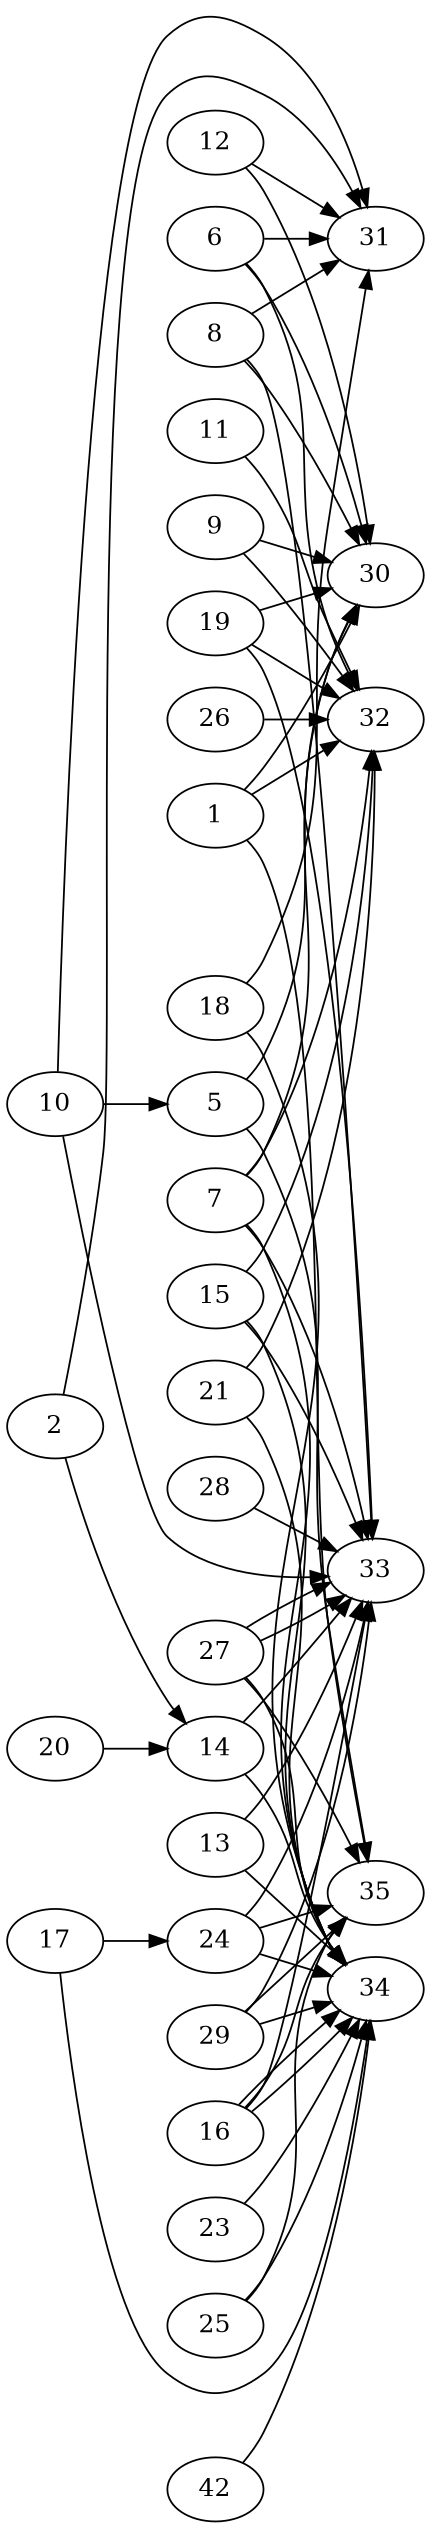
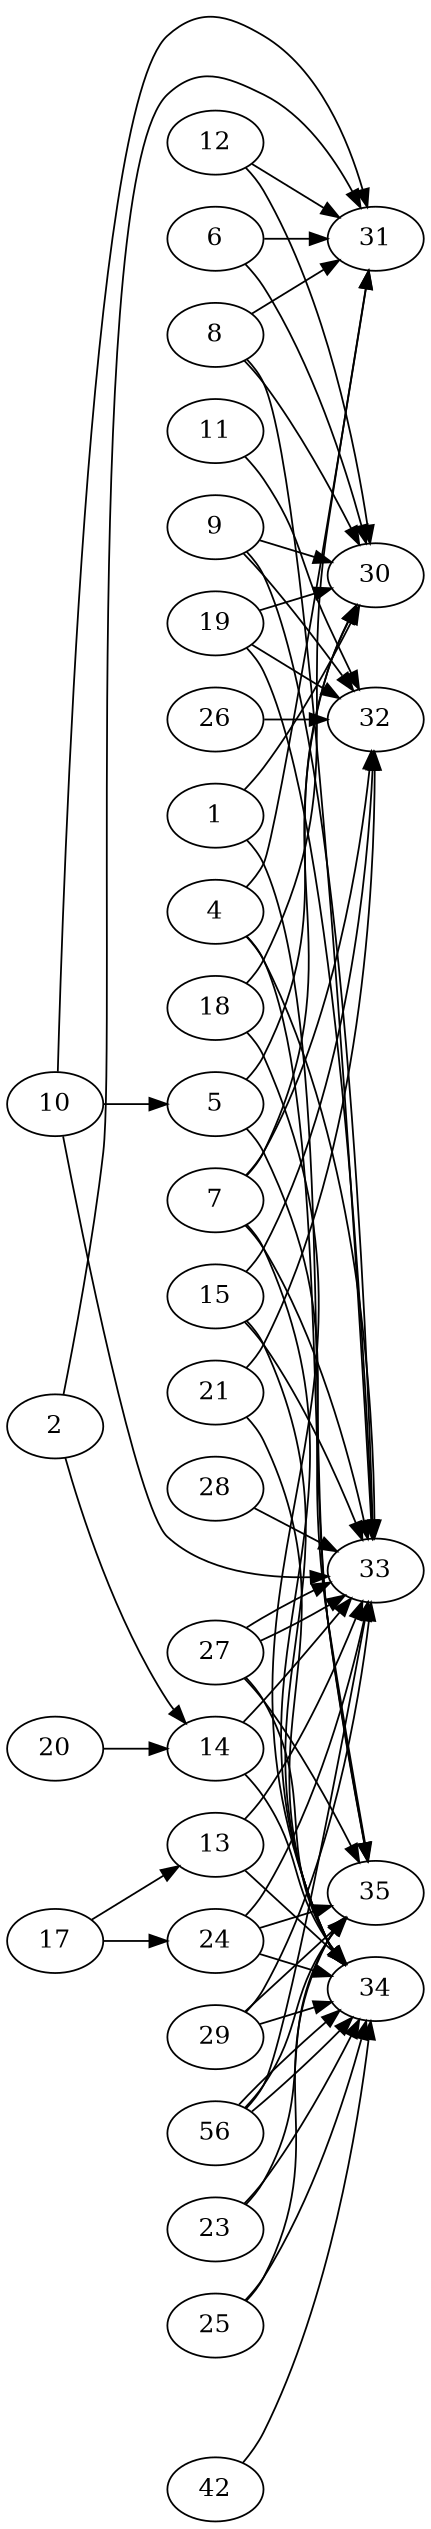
(304, 466) -> none
(283, 776) -> none
none -> (215, 912)
none -> (344, 1029)
none -> (295, 2070)
(215, 2133) -> (215, 2133)
(184, 2384) -> (128, 1898)
